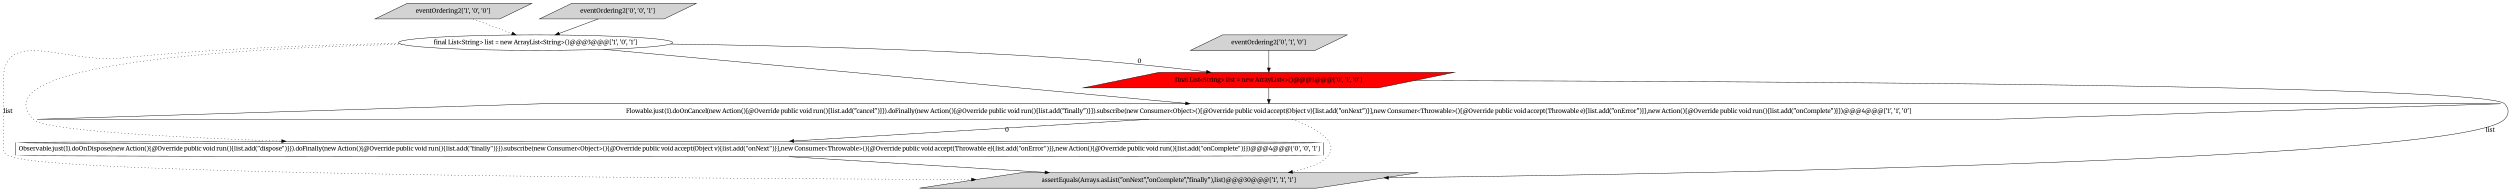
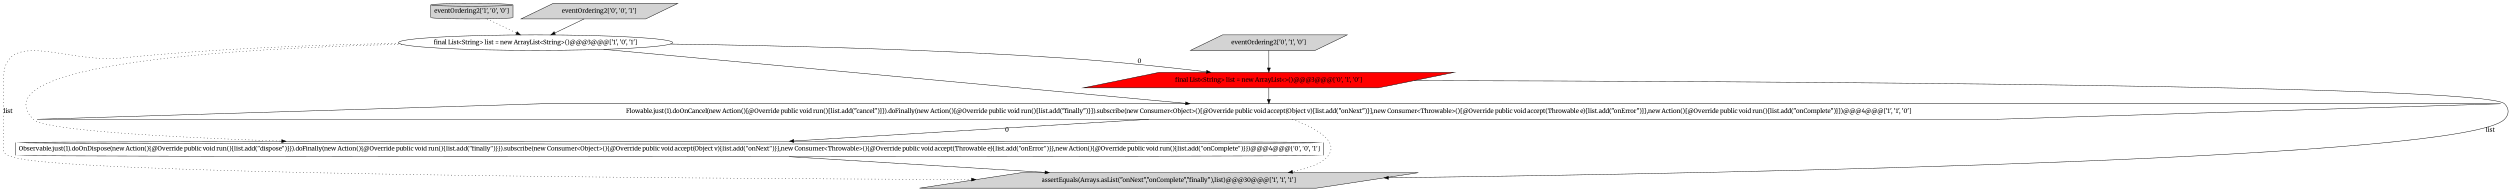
(453, 11) -> (472, 11)
